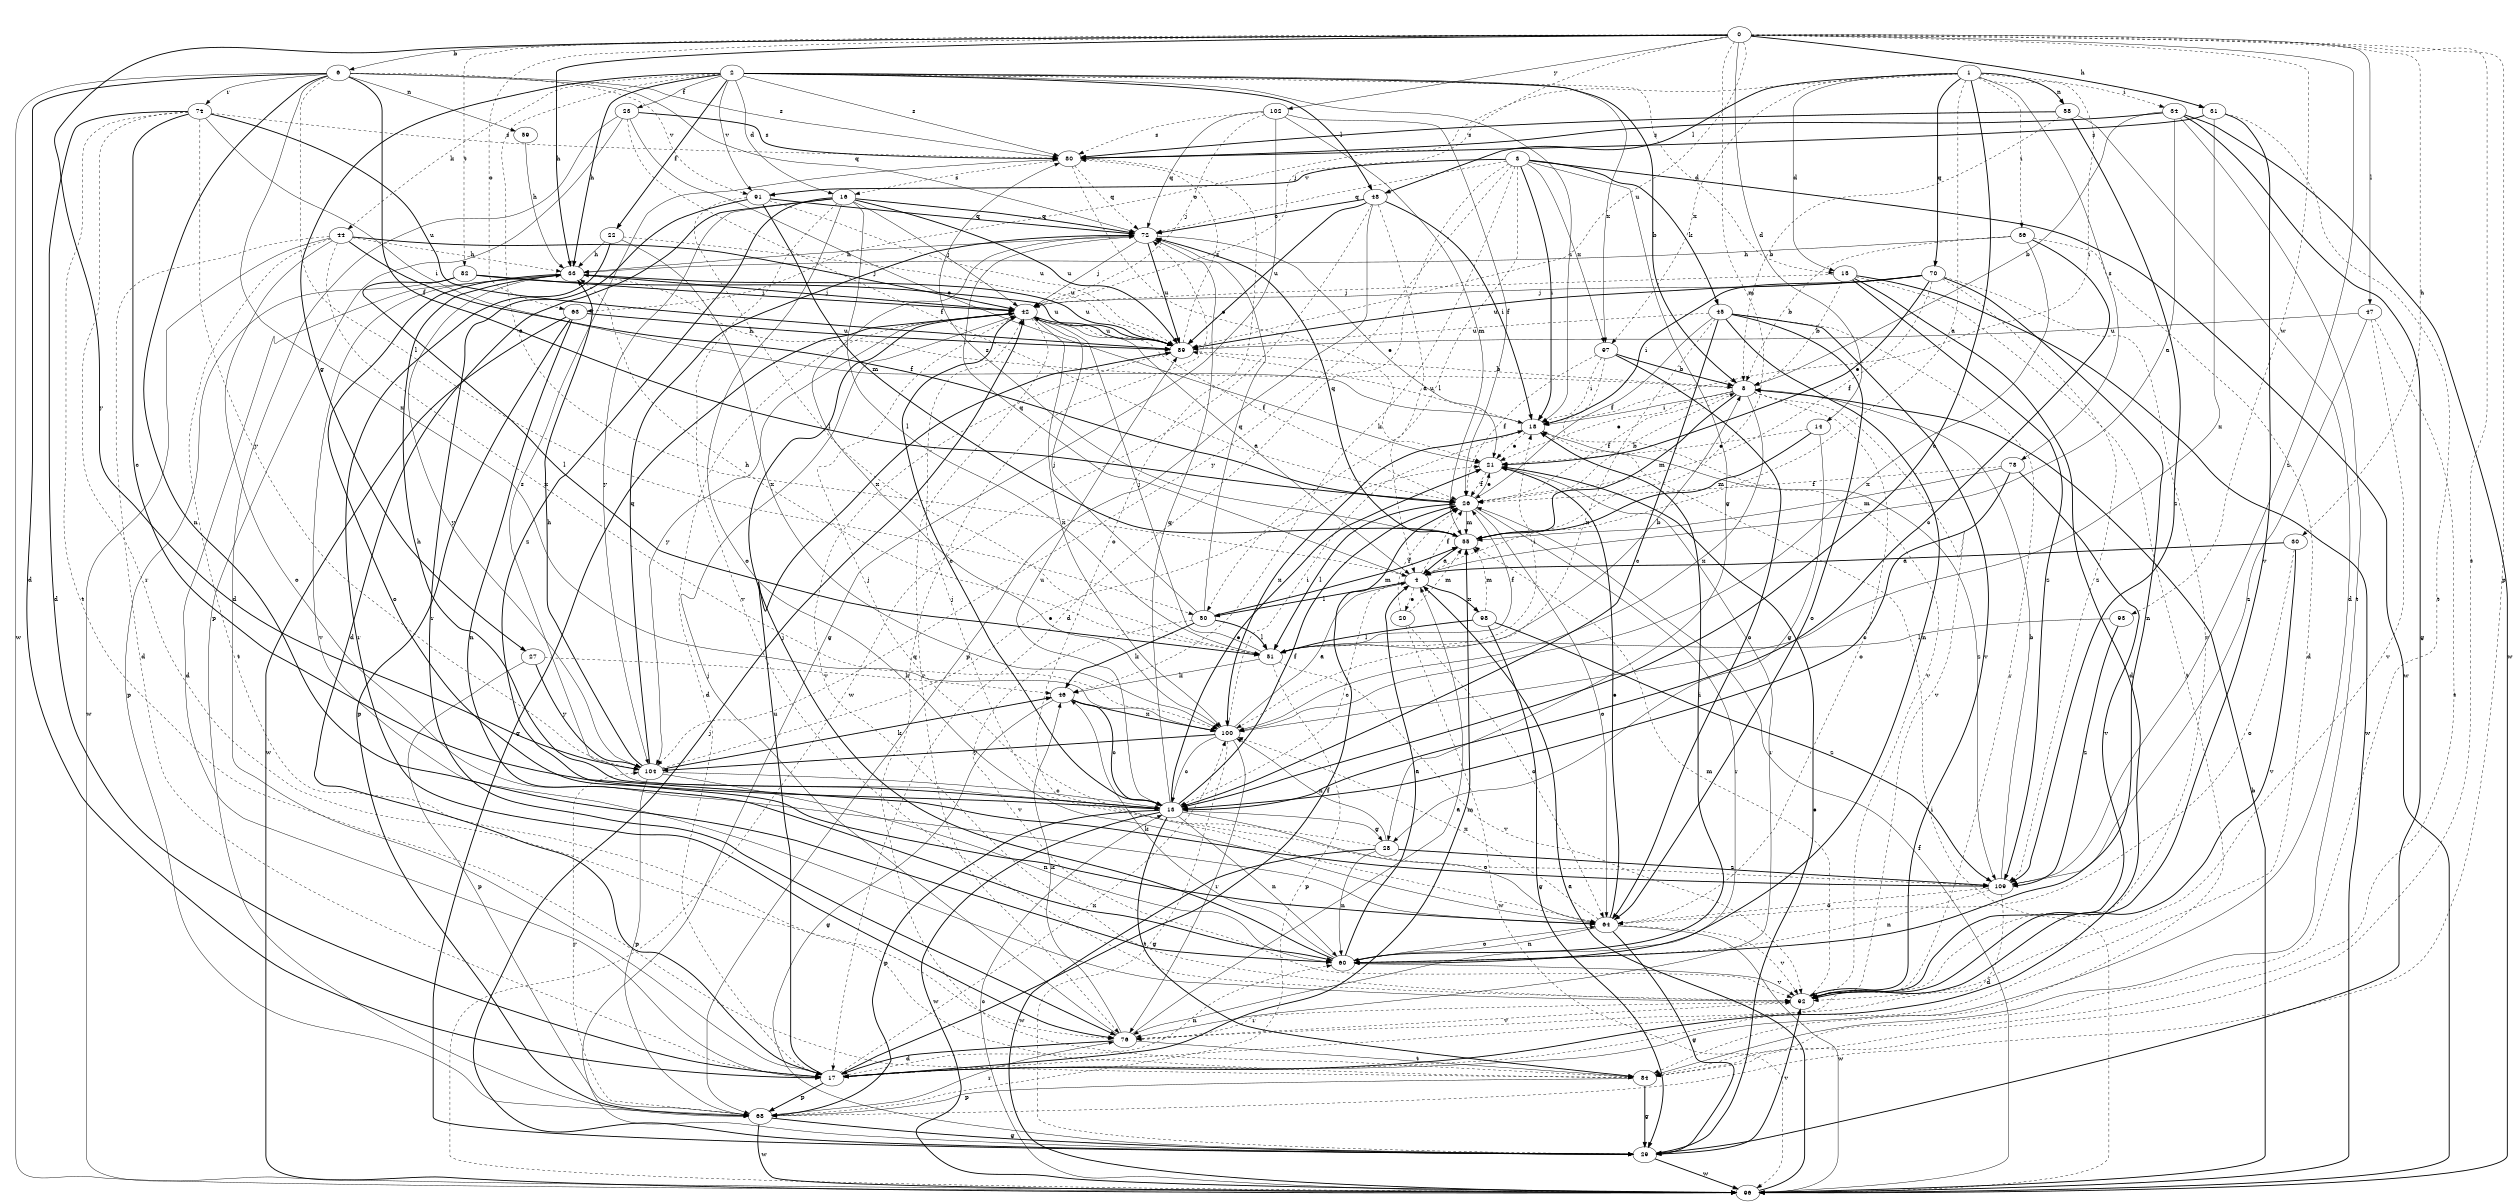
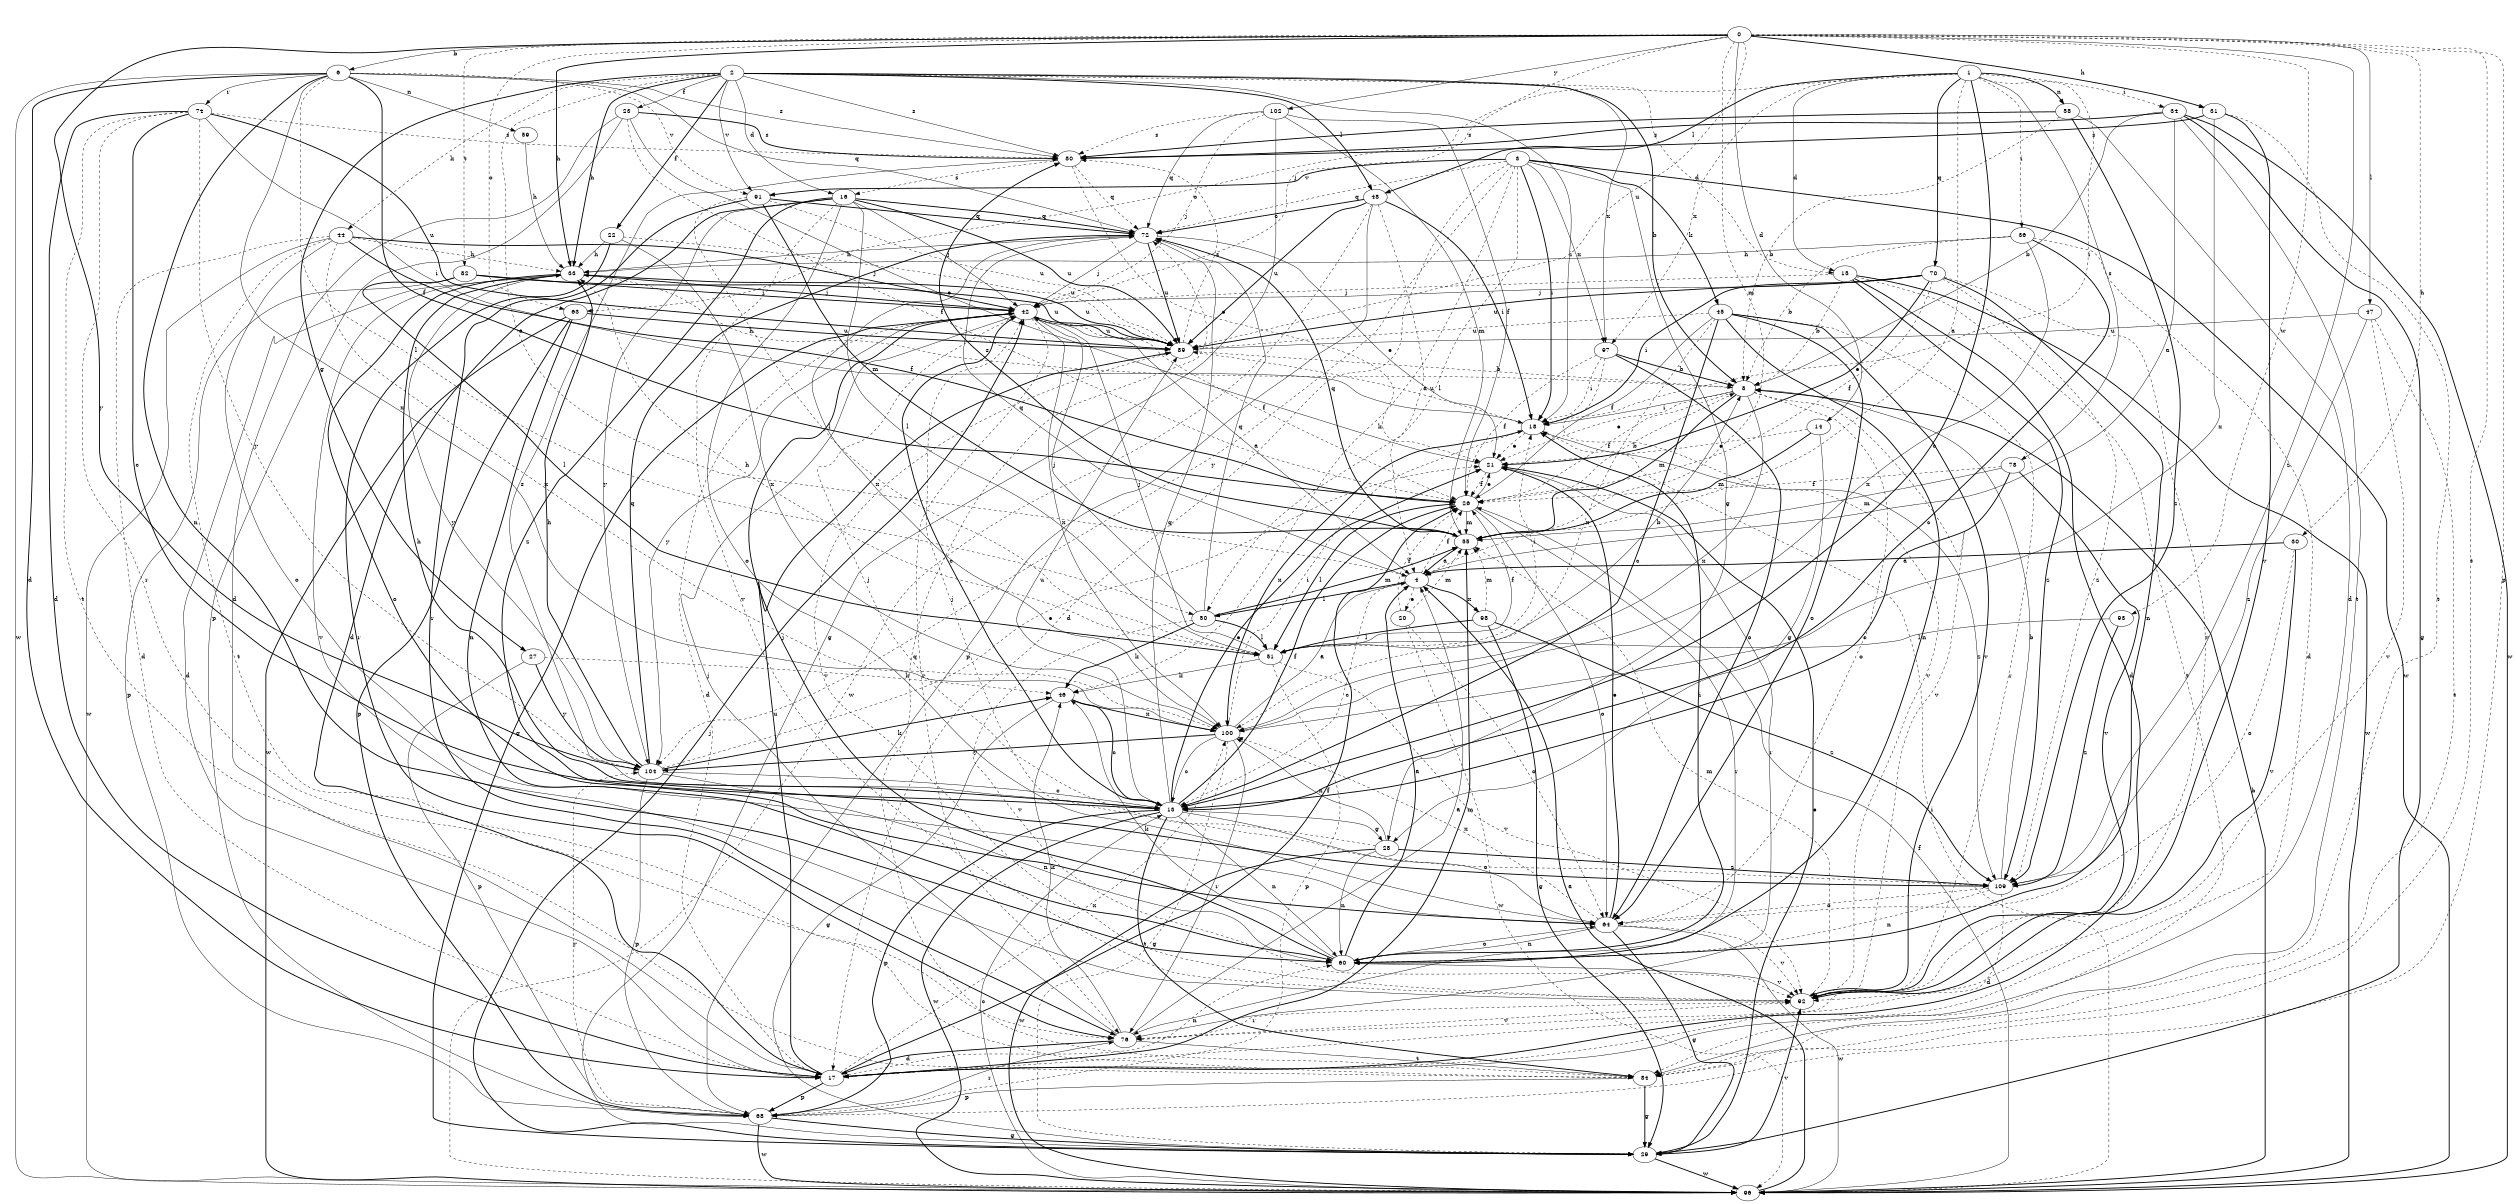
(1100, 448) -> (1100, 448)
(1072, 627) -> none
